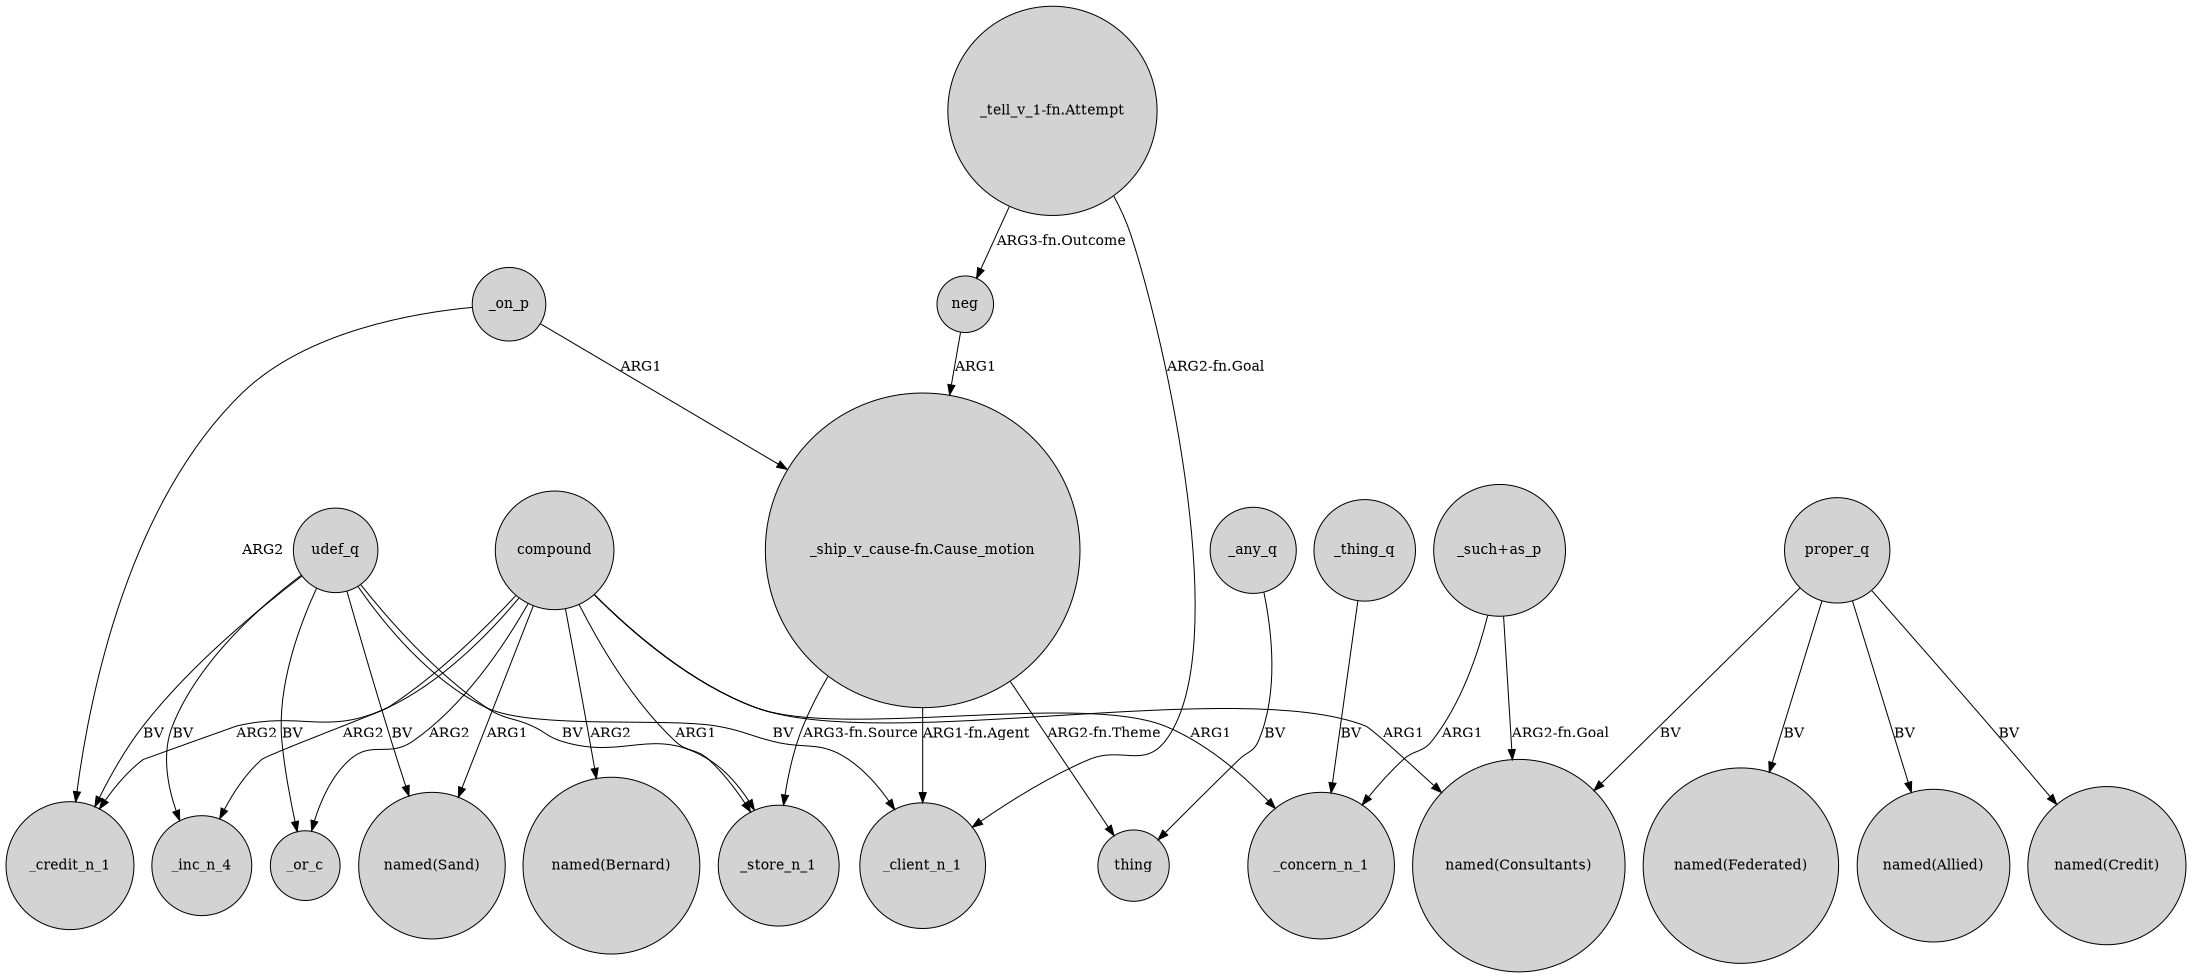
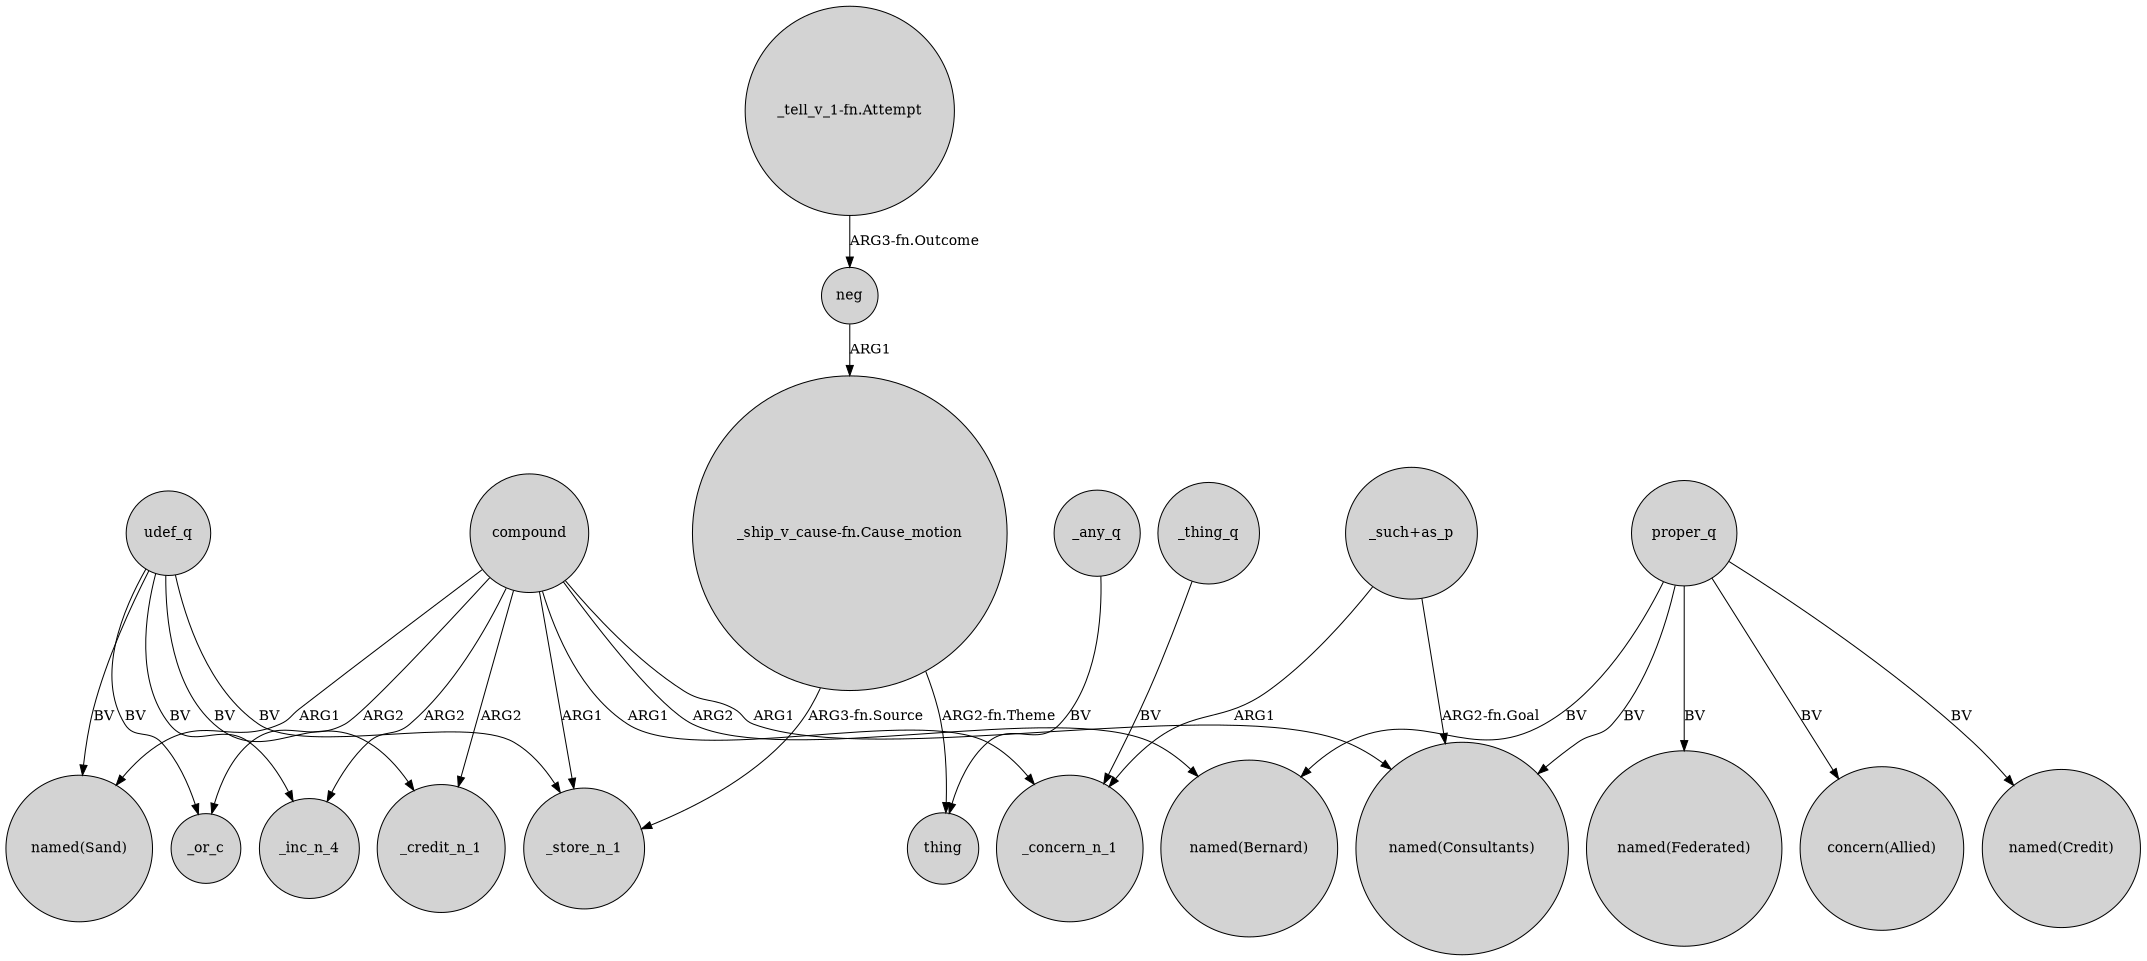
(509, 304) -> none
none -> (1516, 736)
(923, 866) -> none
(1933, 866) -> (1882, 849)
